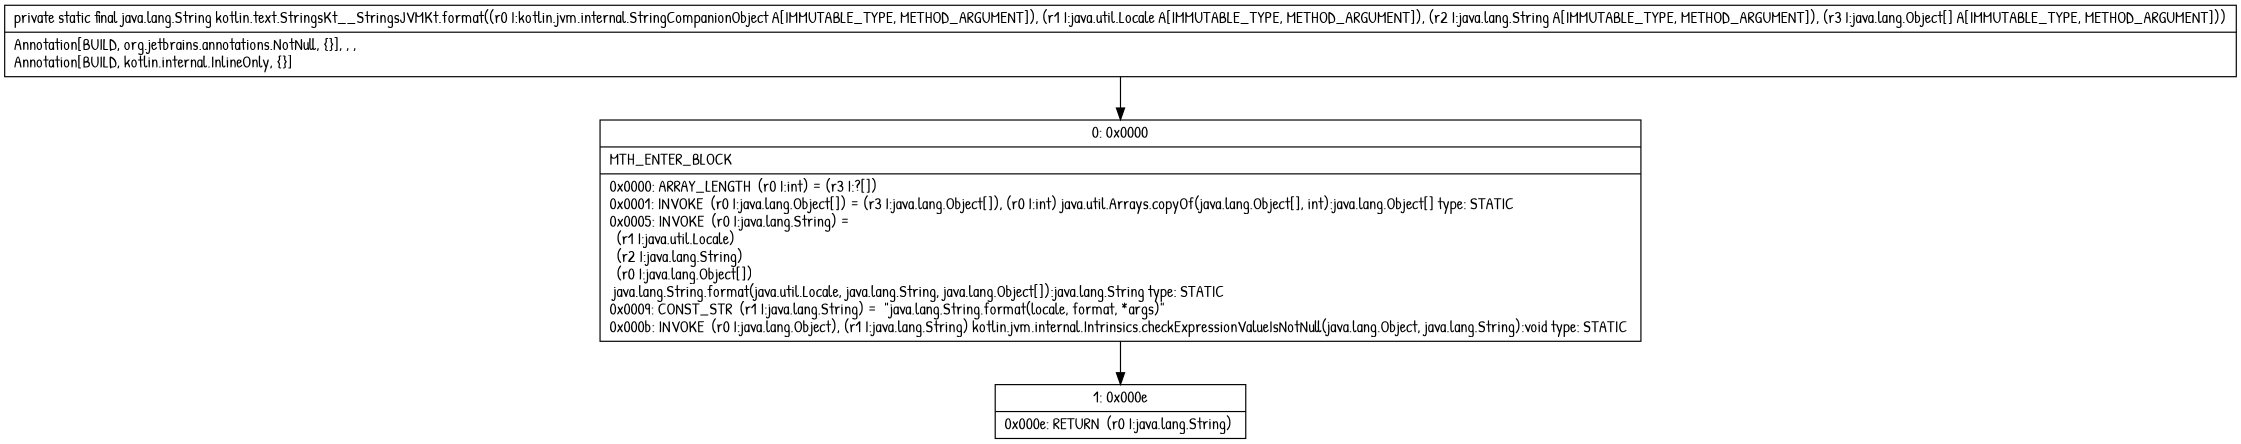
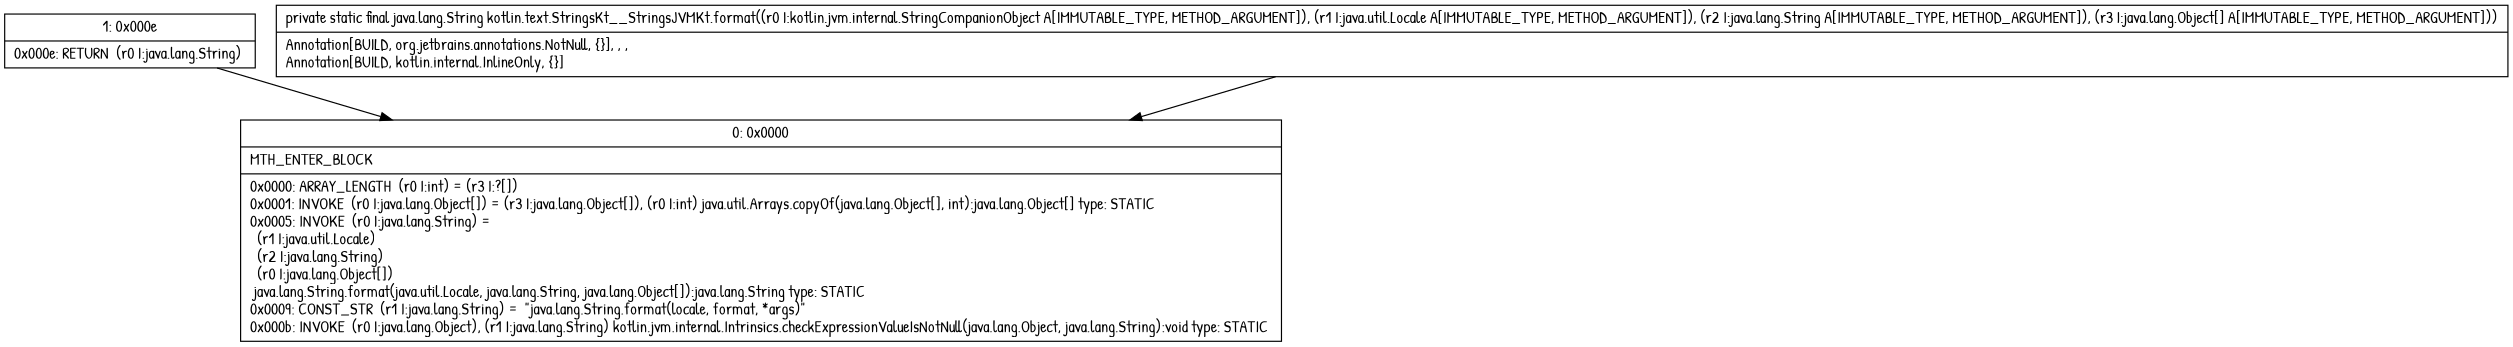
(1120, 357) -> (299, 92)
